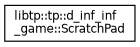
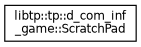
(70, 23) -> (70, 23)
